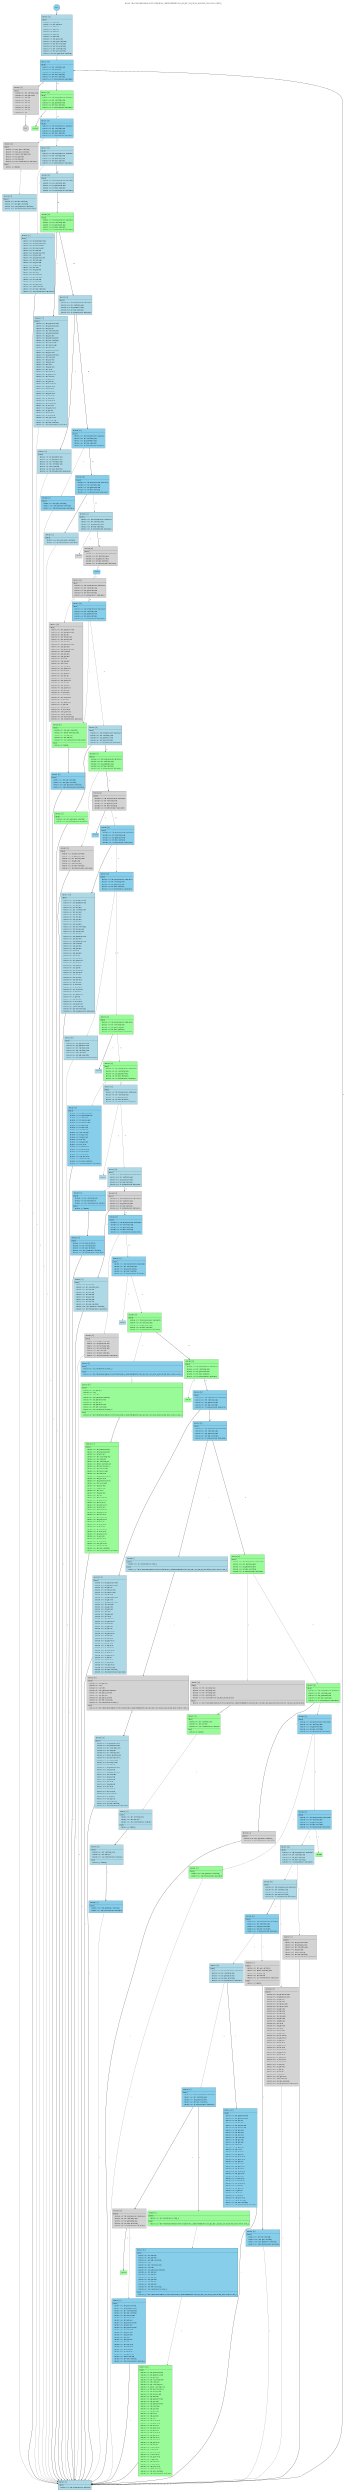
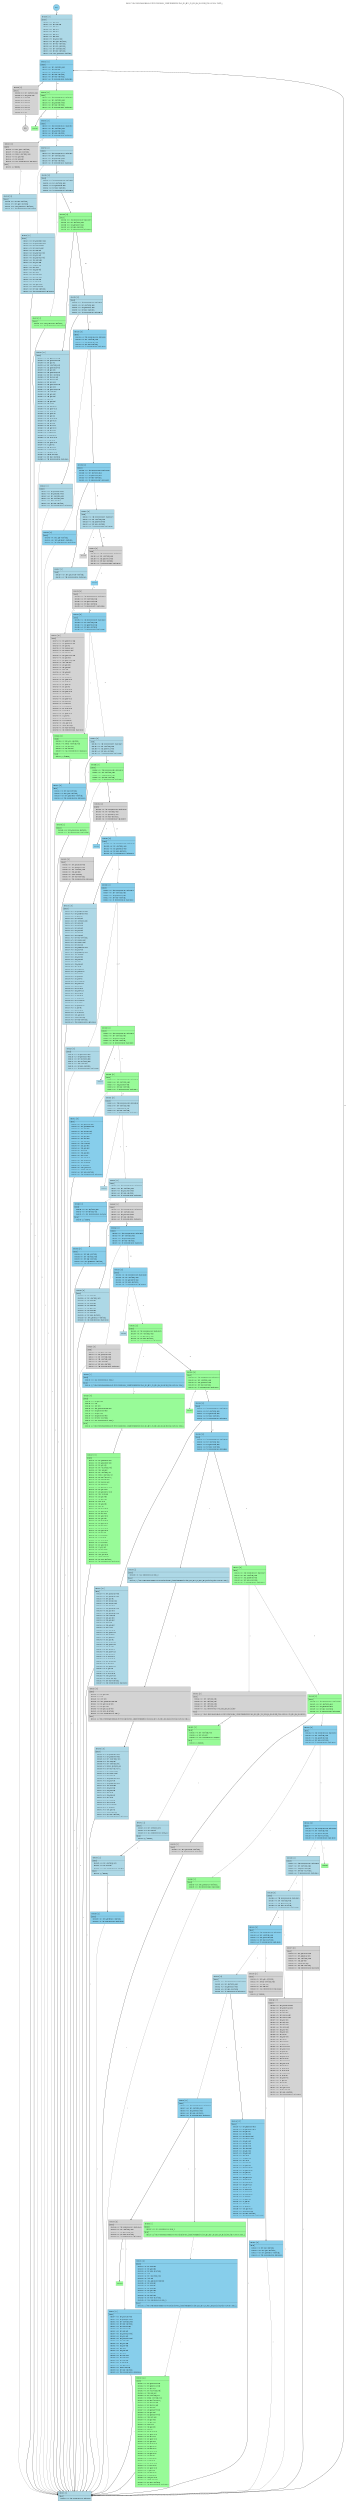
none -> (49, 322)
